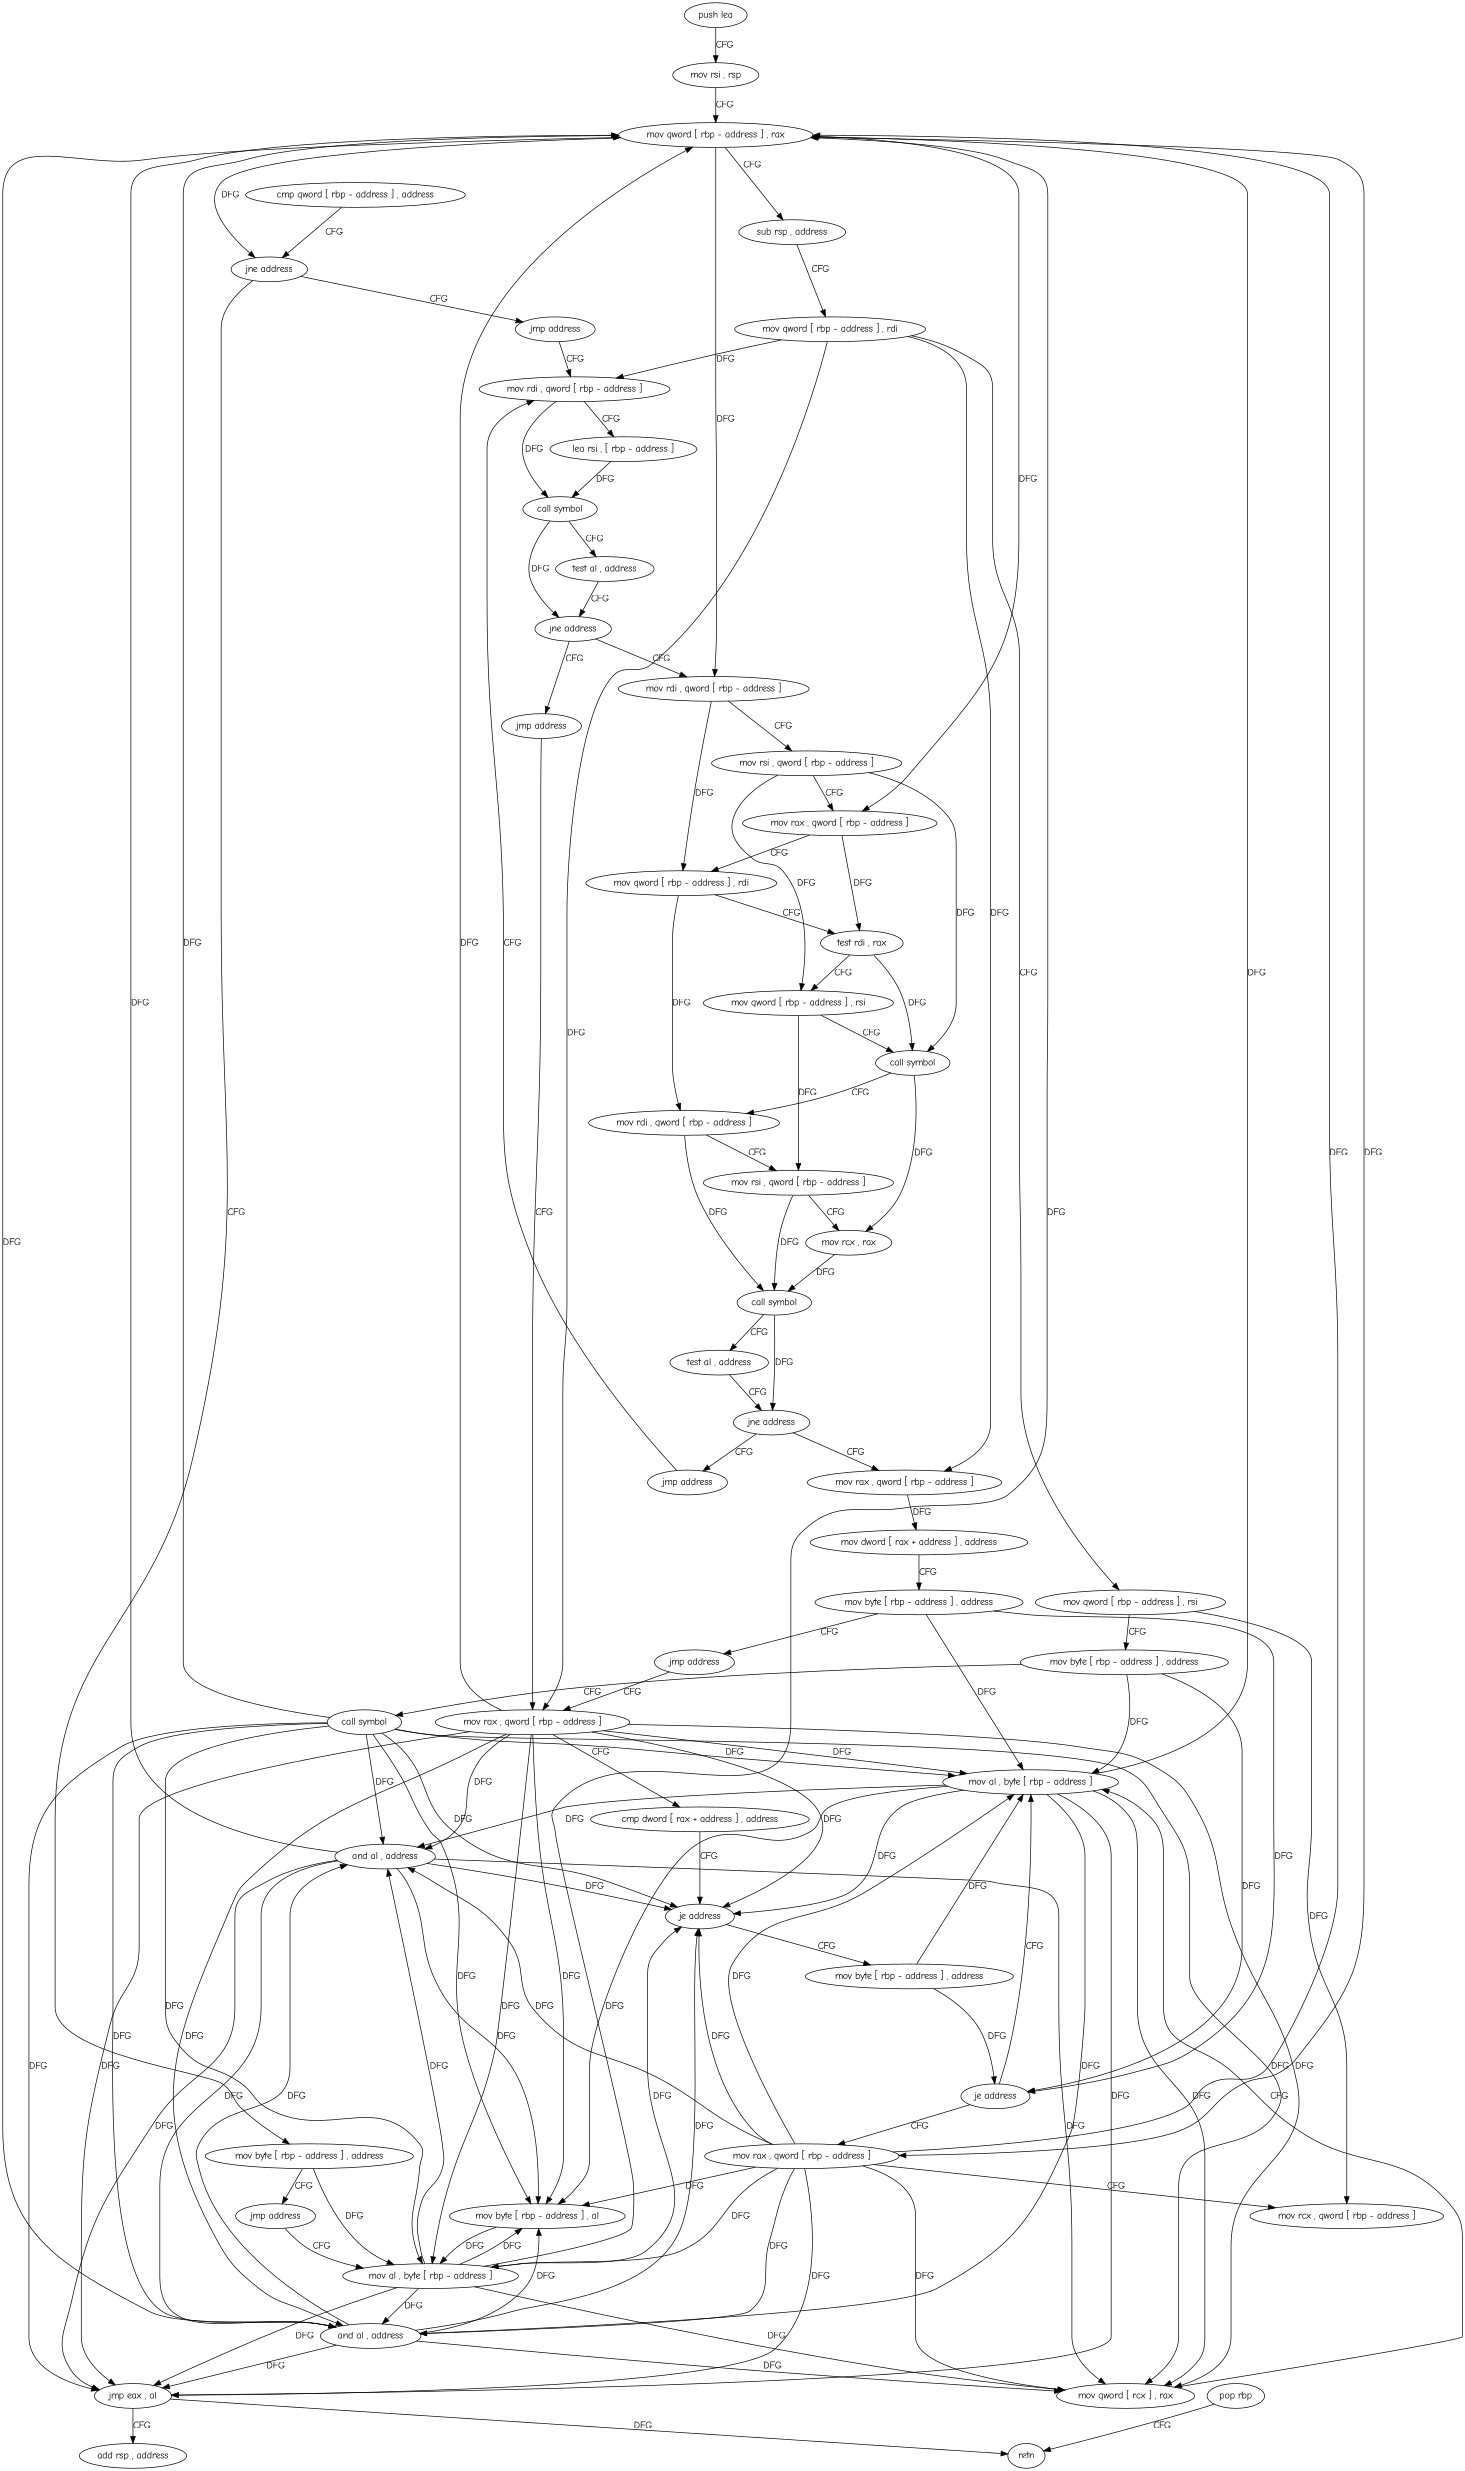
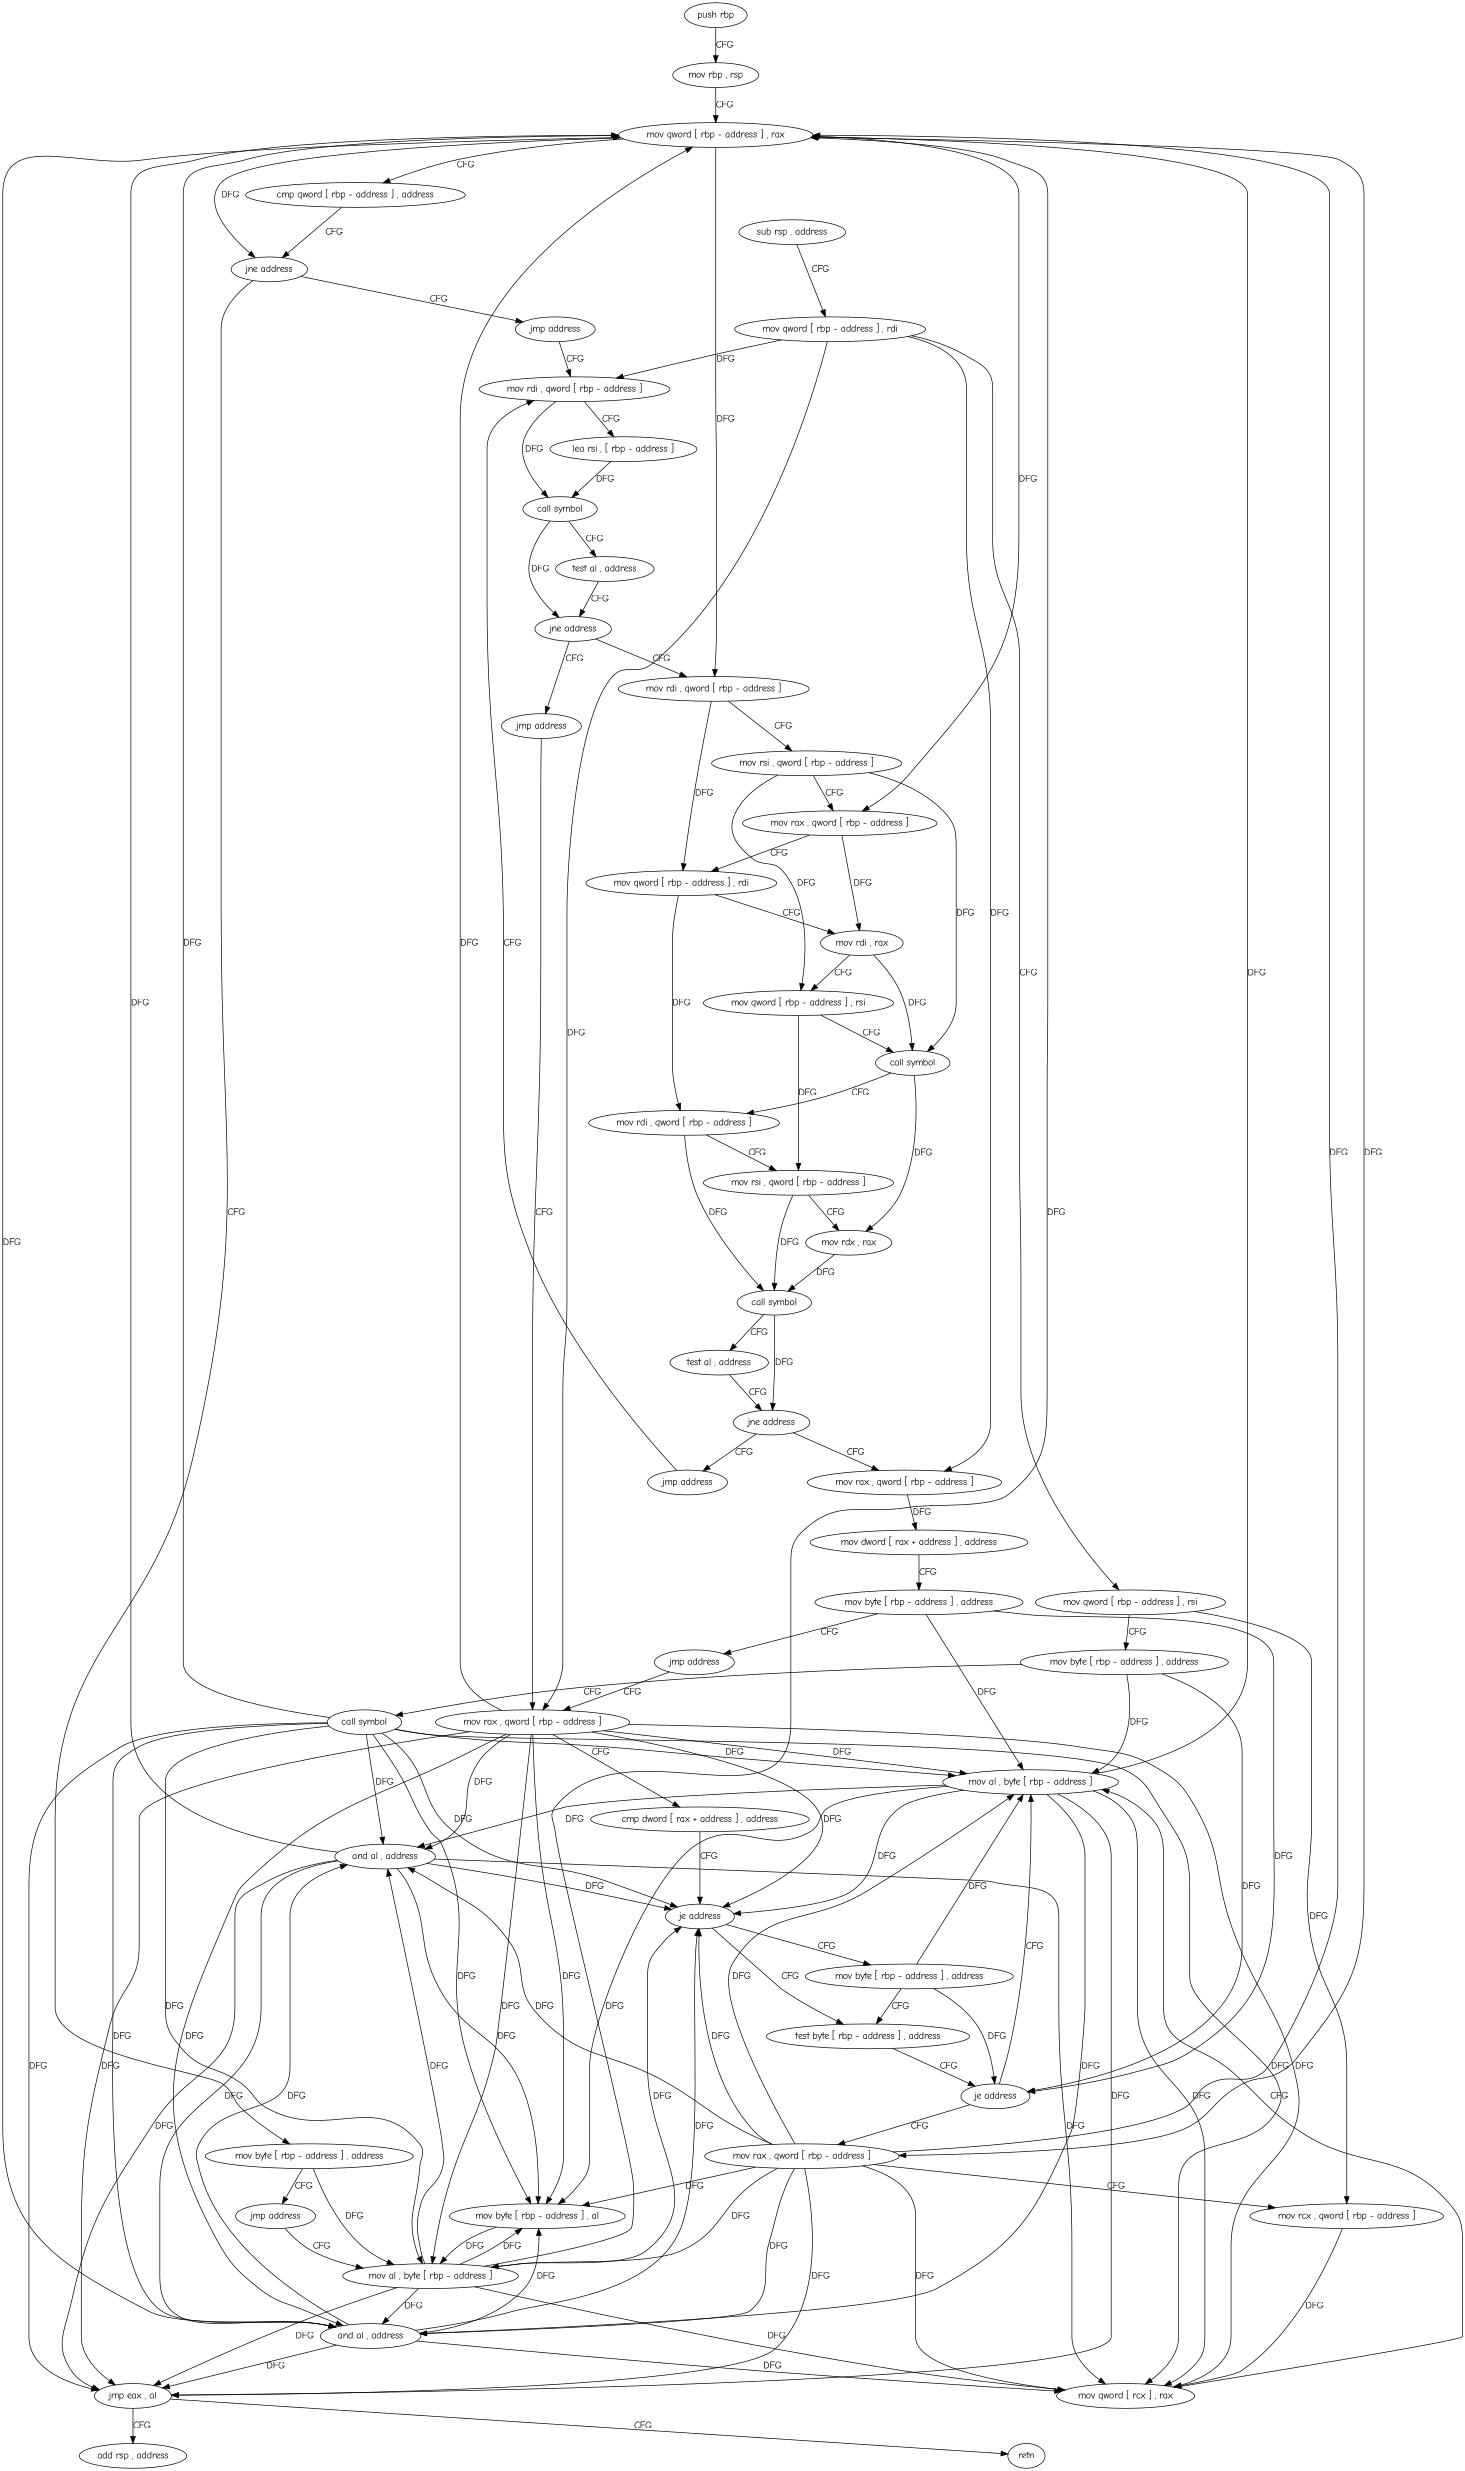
(716, 15) -> (716, 15)
(716, 75) -> (716, 75)
(752, 181) -> (505, 151)
(862, 943) -> (862, 943)
(849, 1243) -> (849, 1243)
none -> (868, 2036)
none -> (1283, 2332)
(1236, 2396) -> none
(643, 2426) -> (643, 2426)
